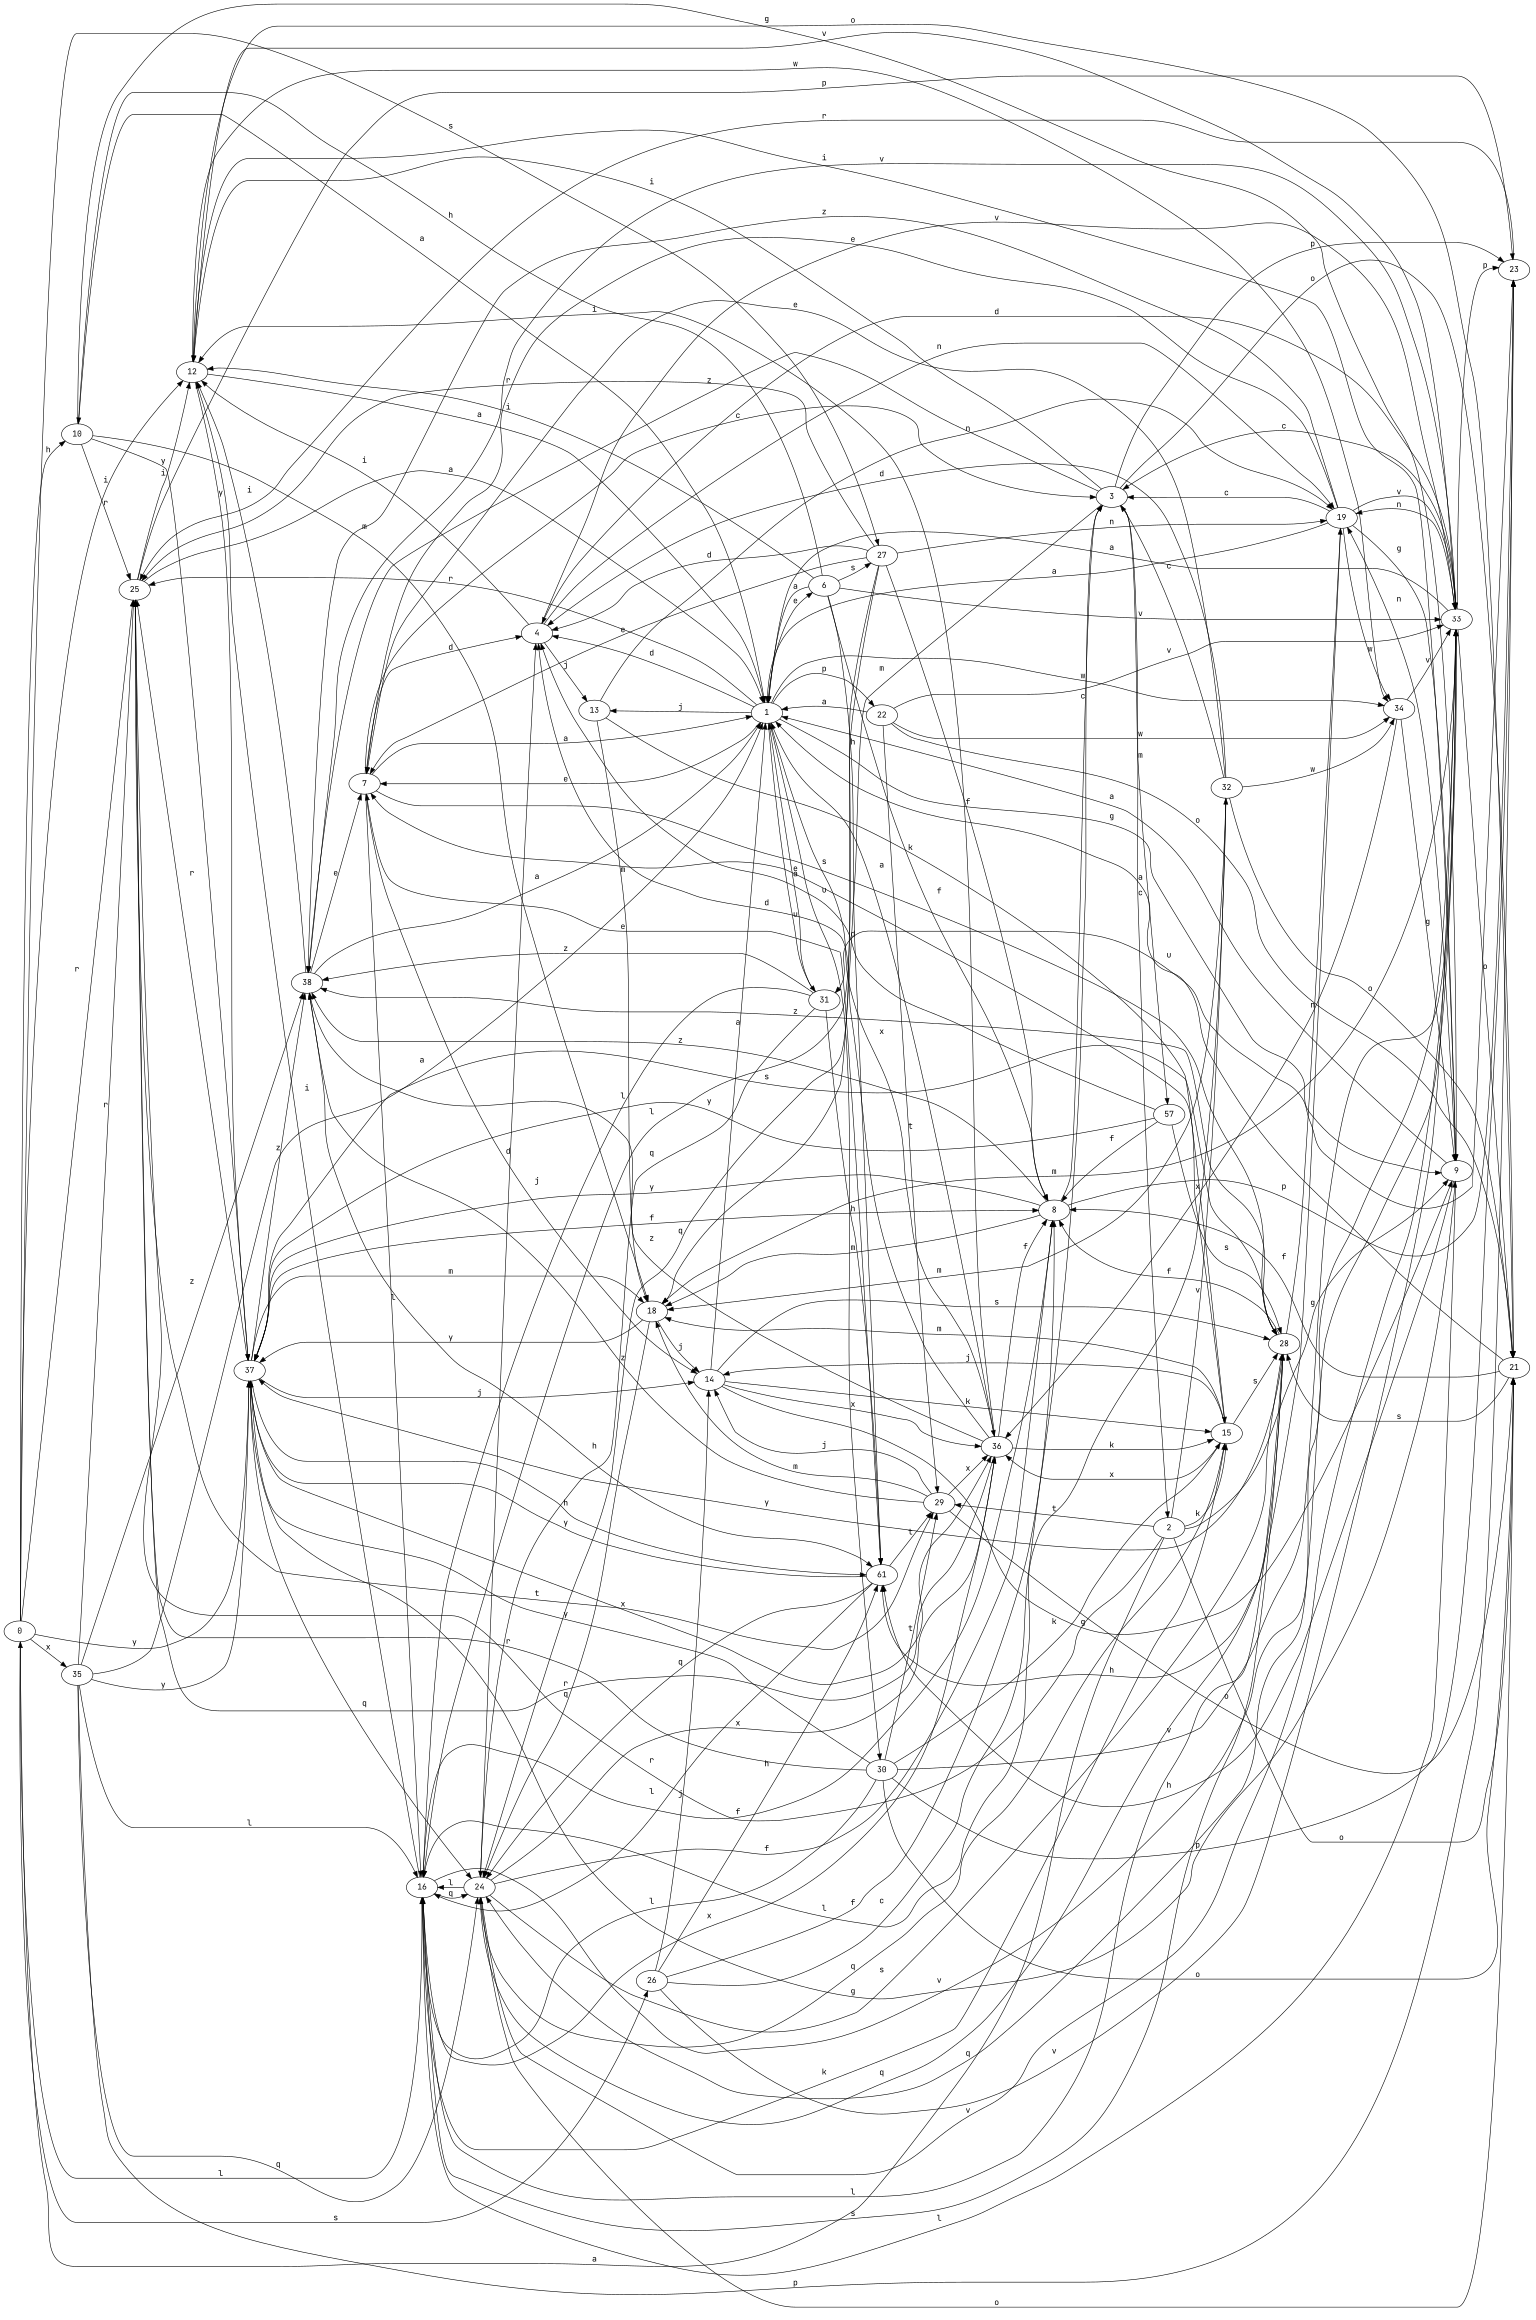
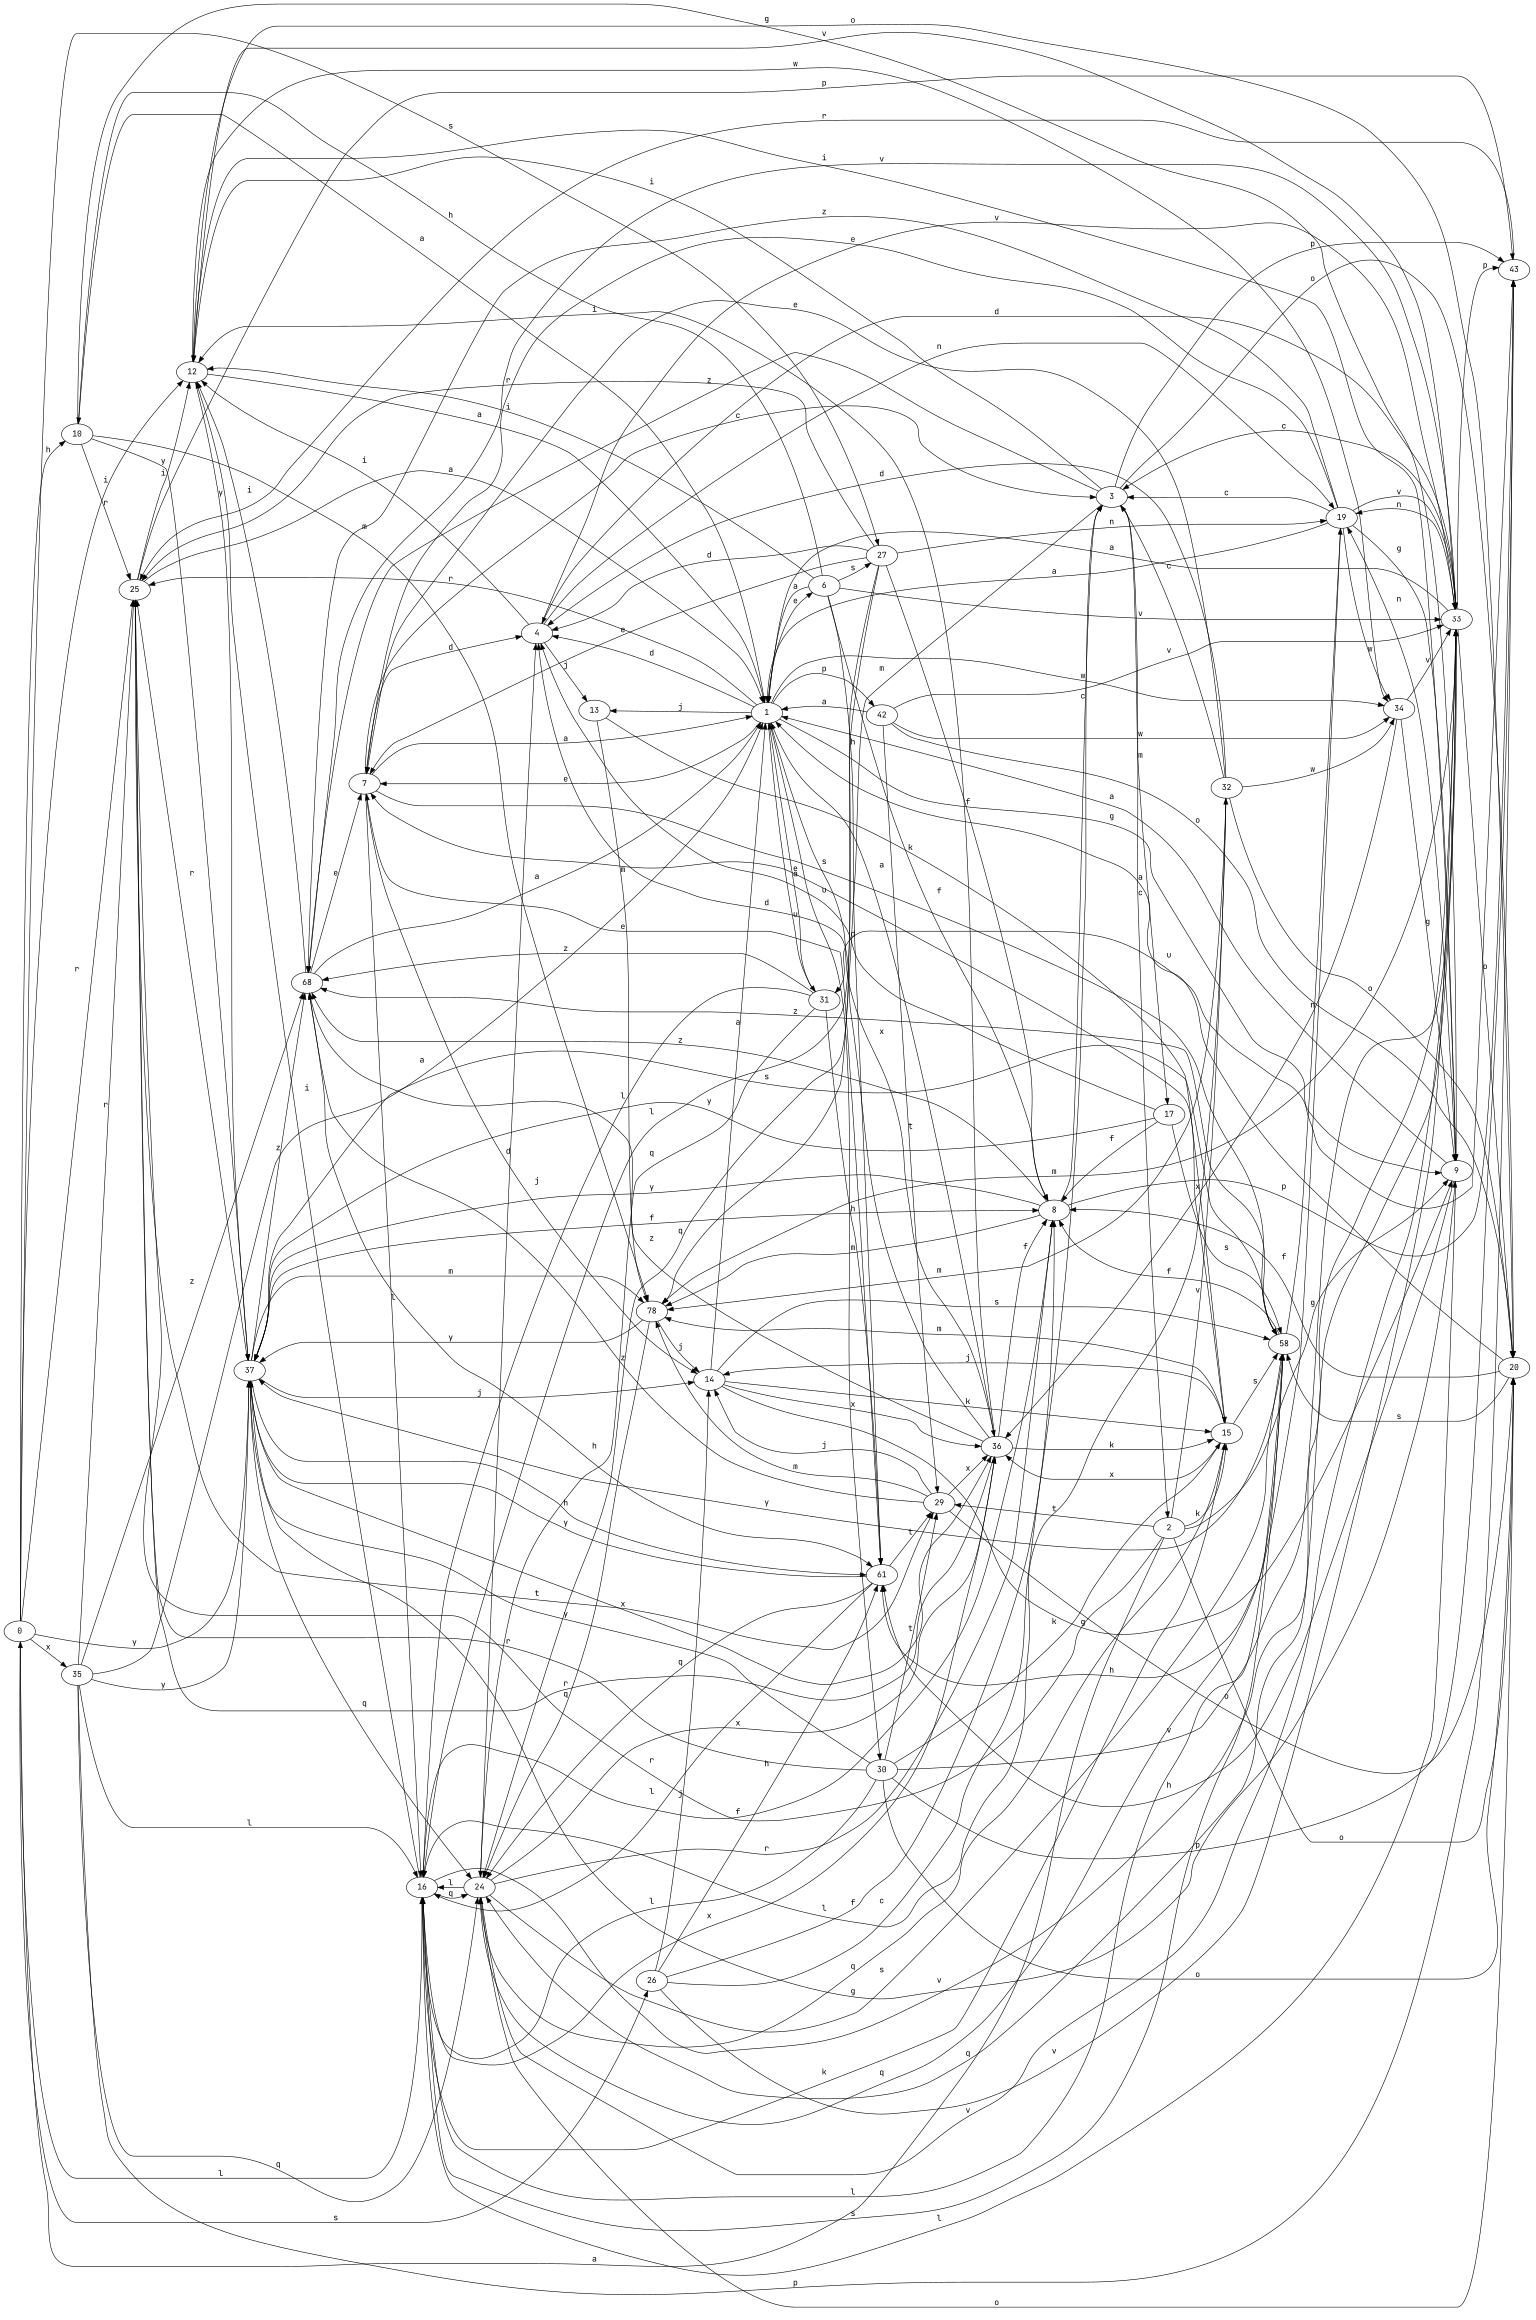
(1514, 270) -> (1514, 270)
(933, 441) -> none
(882, 715) -> (882, 715)
(307, 983) -> (307, 983)
(1169, 1115) -> (1169, 1115)
(652, 1311) -> (652, 1311)
(1284, 1344) -> (1284, 1344)
(1514, 1368) -> (1514, 1368)
(767, 1849) -> (767, 1849)
